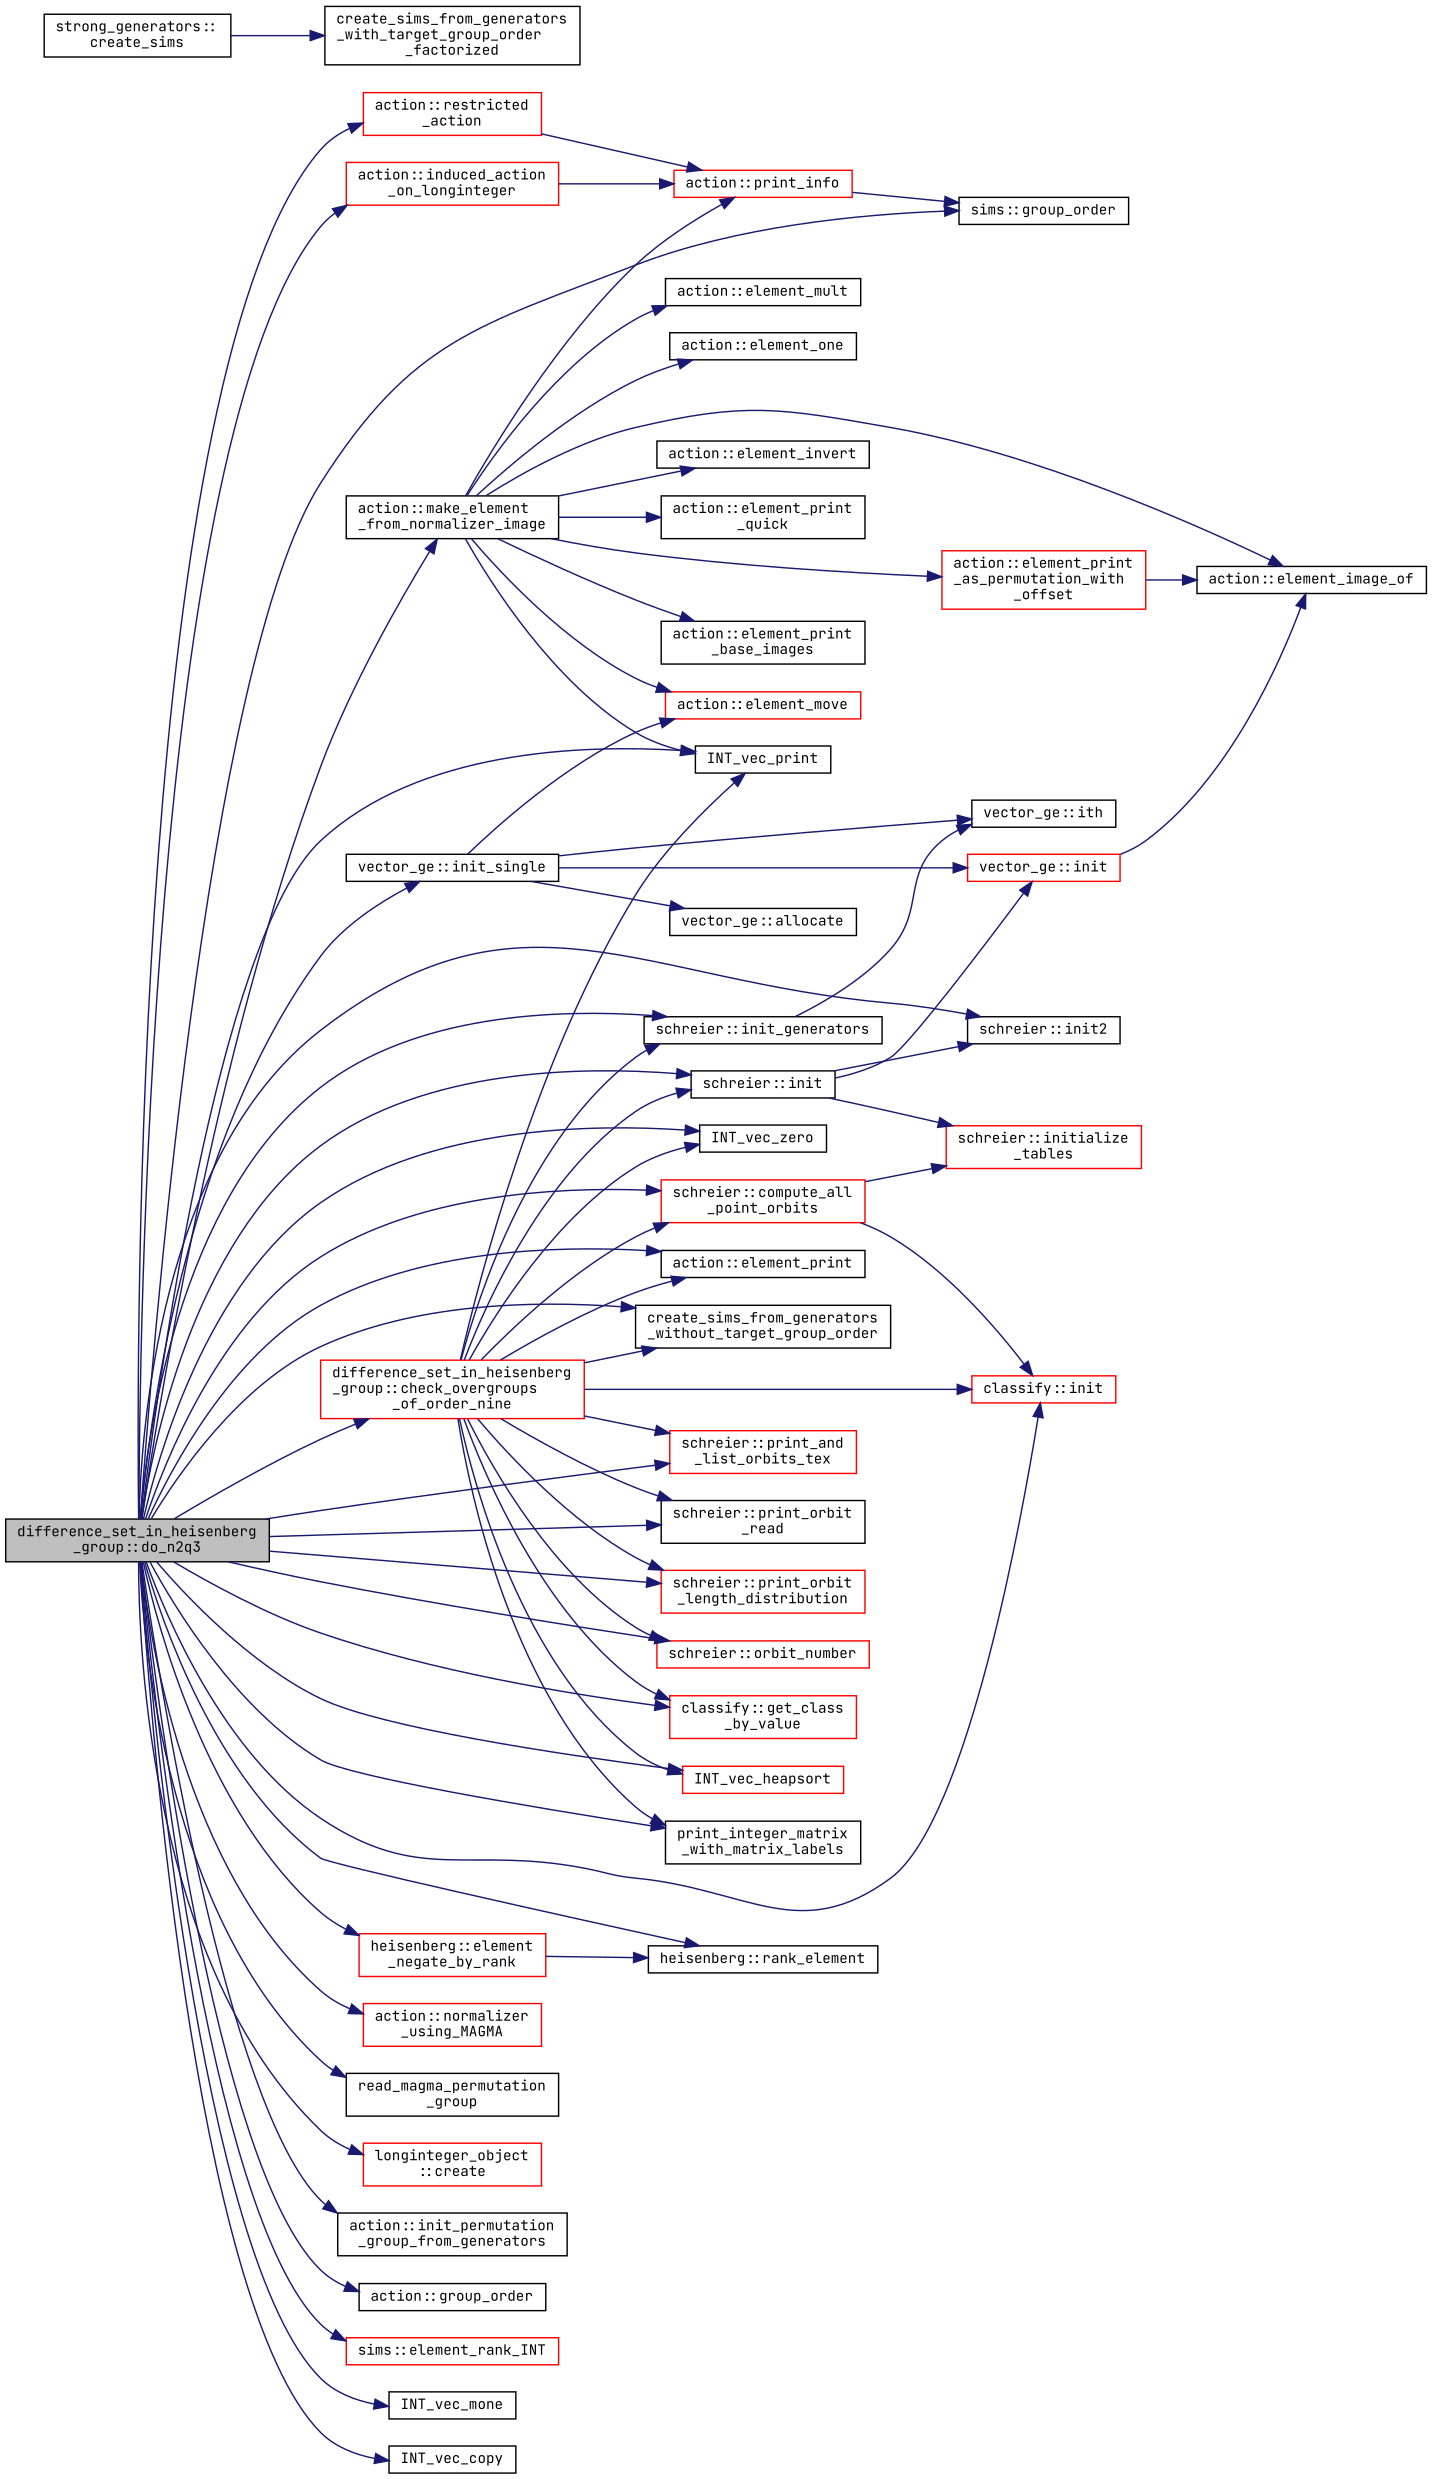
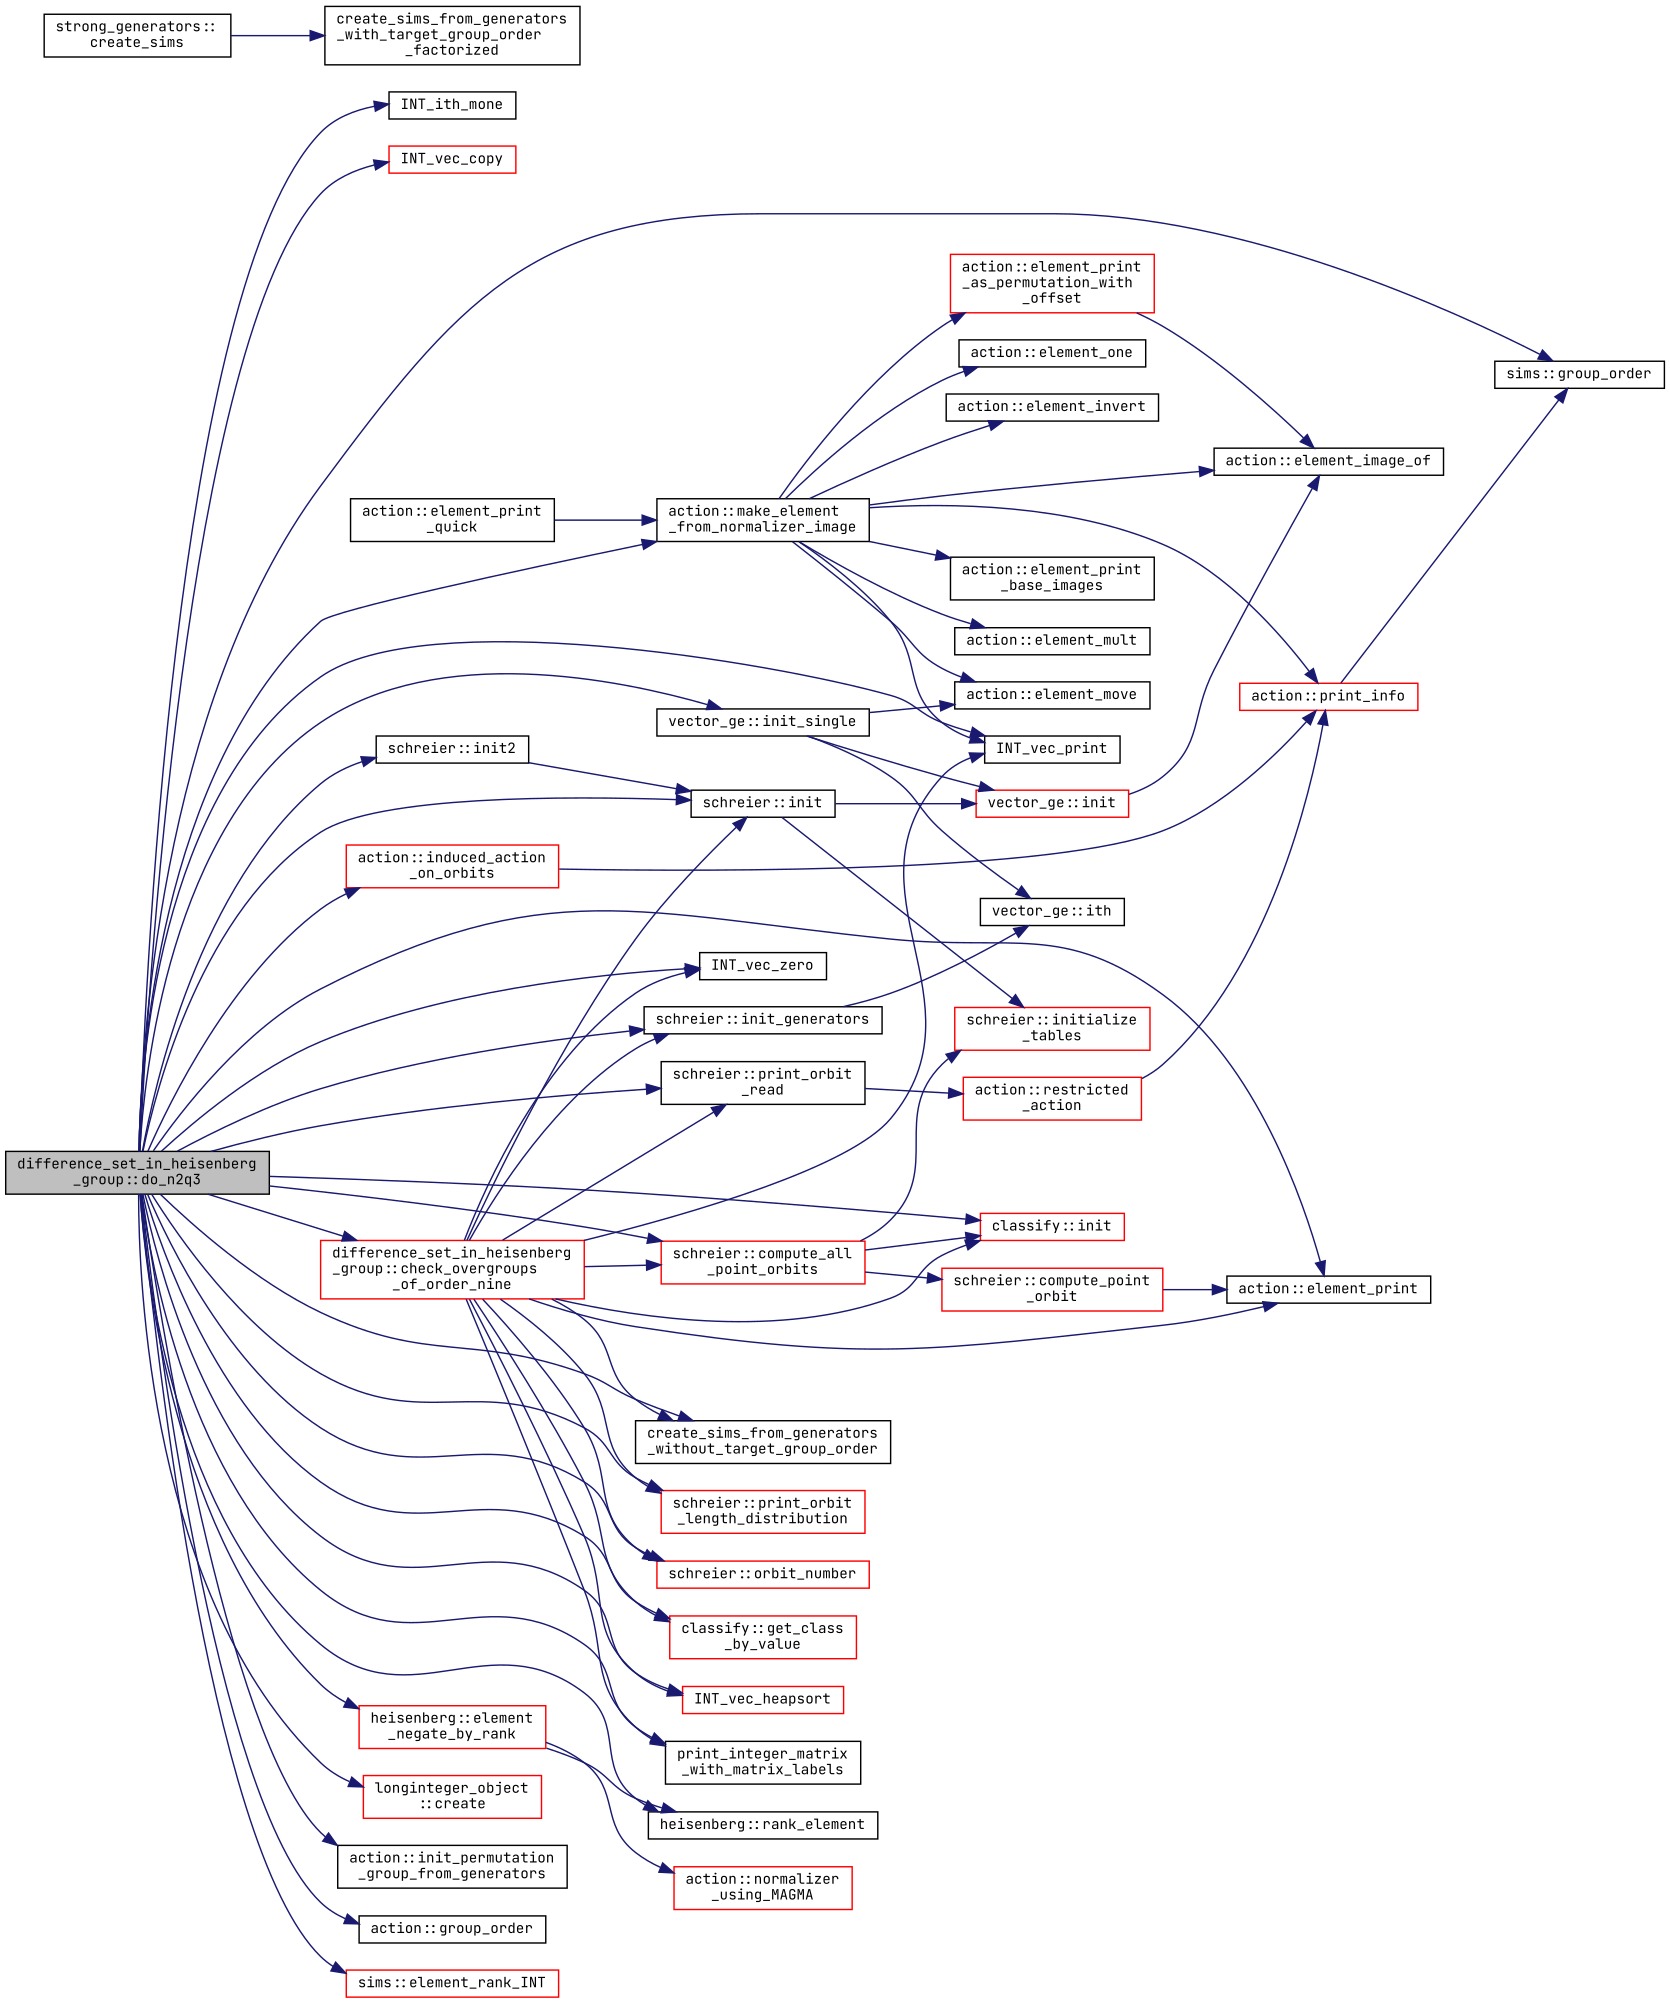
(452, 184) -> (452, 866)
(603, 517) -> (598, 520)
(763, 705) -> (1052, 695)
(163, 804) -> (896, 1090)
(763, 922) -> none
(906, 1057) -> (602, 776)
none -> (1052, 1290)
(763, 1452) -> none
(201, 1808) -> (608, 1801)
(452, 2095) -> none
(452, 2405) -> (452, 105)
(452, 2460) -> (452, 160)
